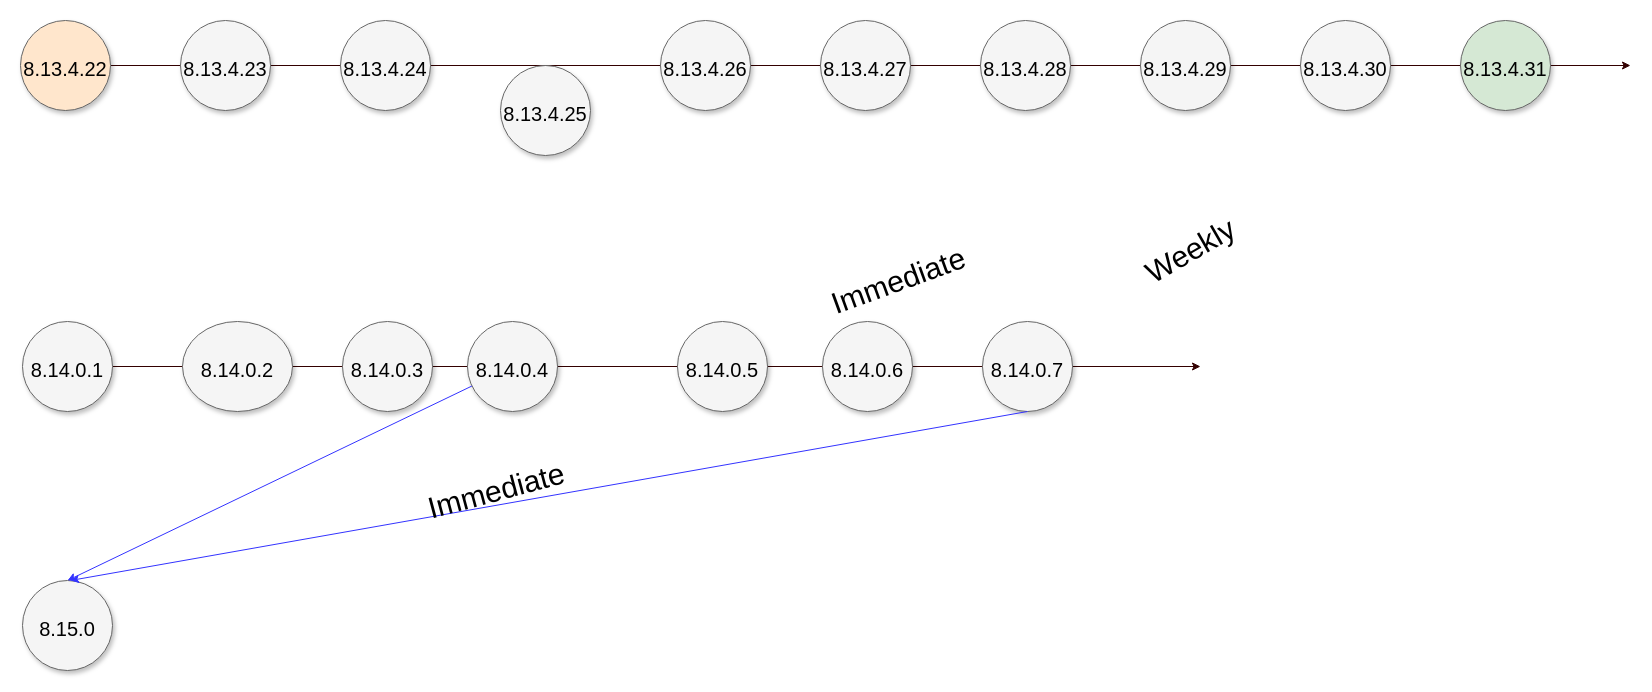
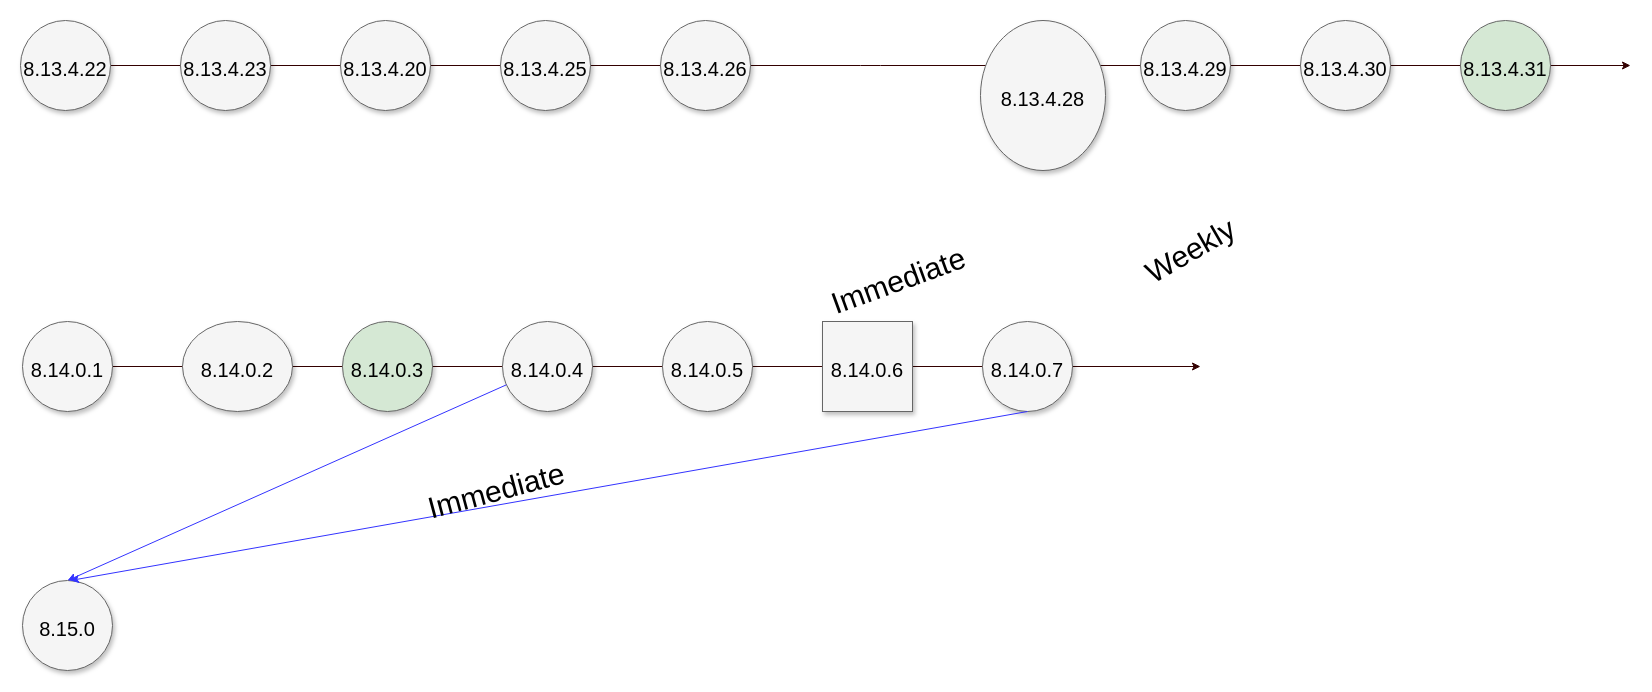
(66, 66) -> (66, 66)
(386, 66) -> (386, 66)
(866, 66) -> none
(1026, 66) -> (1043, 96)
(546, 111) -> (546, 66)
(388, 367) -> (388, 367)
(513, 367) -> (548, 367)
(723, 367) -> (708, 367)
(868, 367) -> (868, 367)
